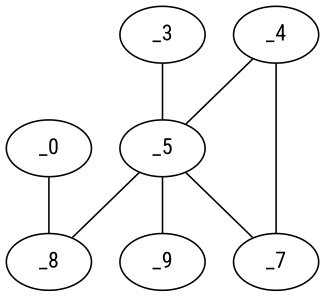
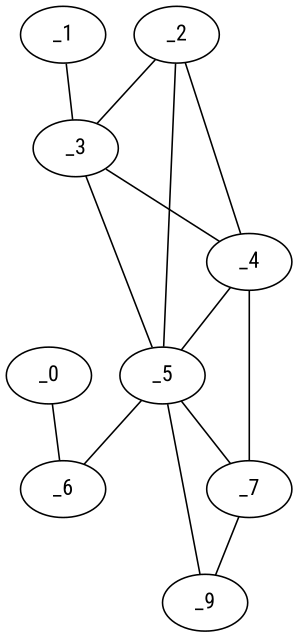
none -> (63, 35)
none -> (177, 35)
none -> (160, 203)
(49, 262) -> (63, 489)
none -> (227, 546)
